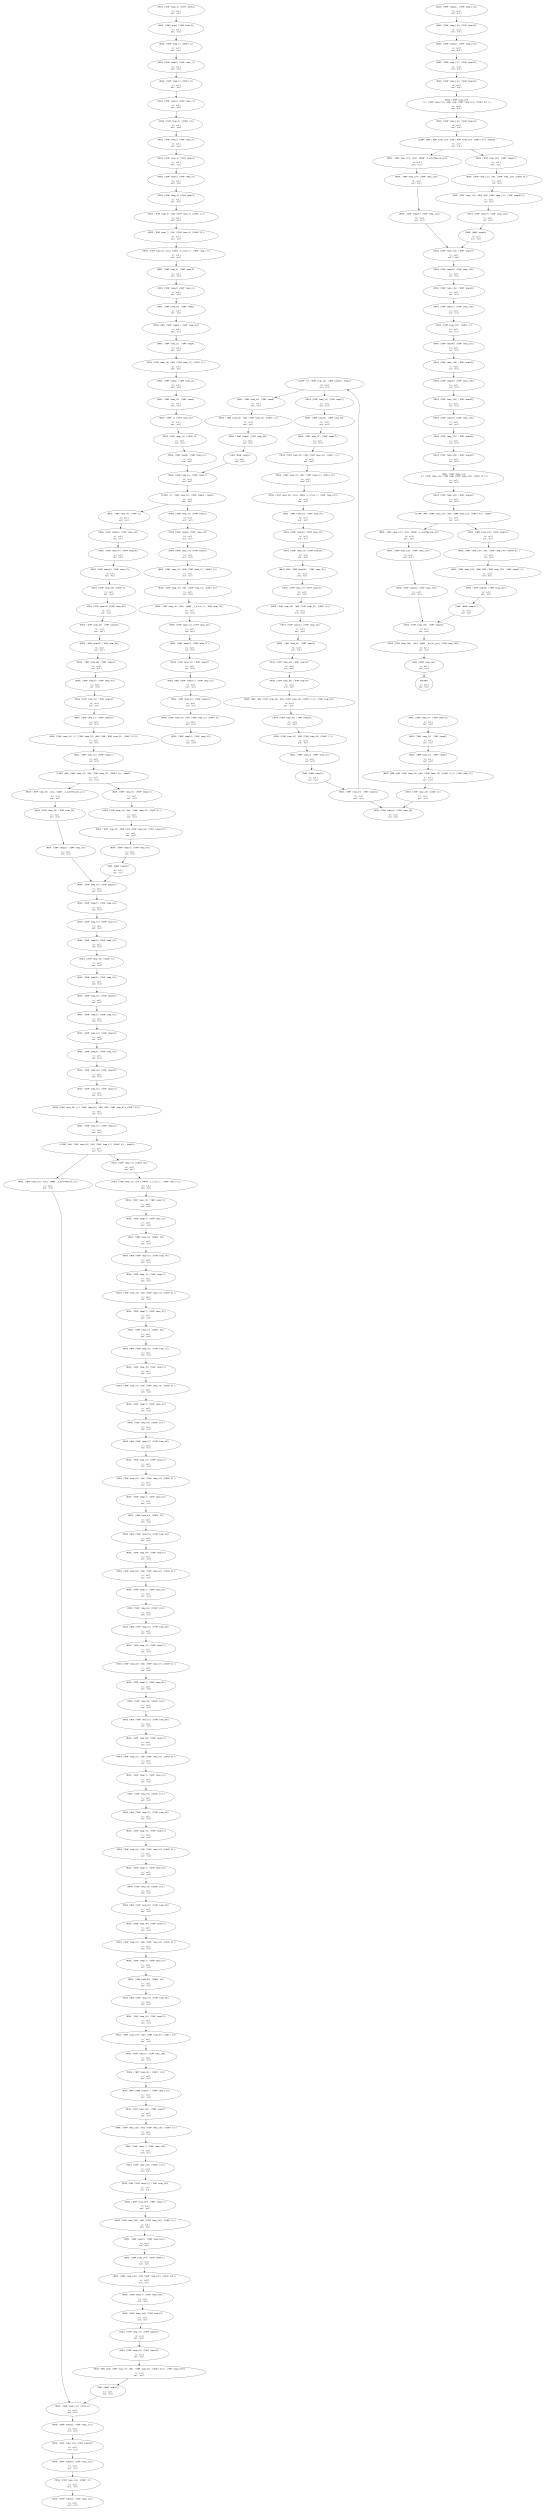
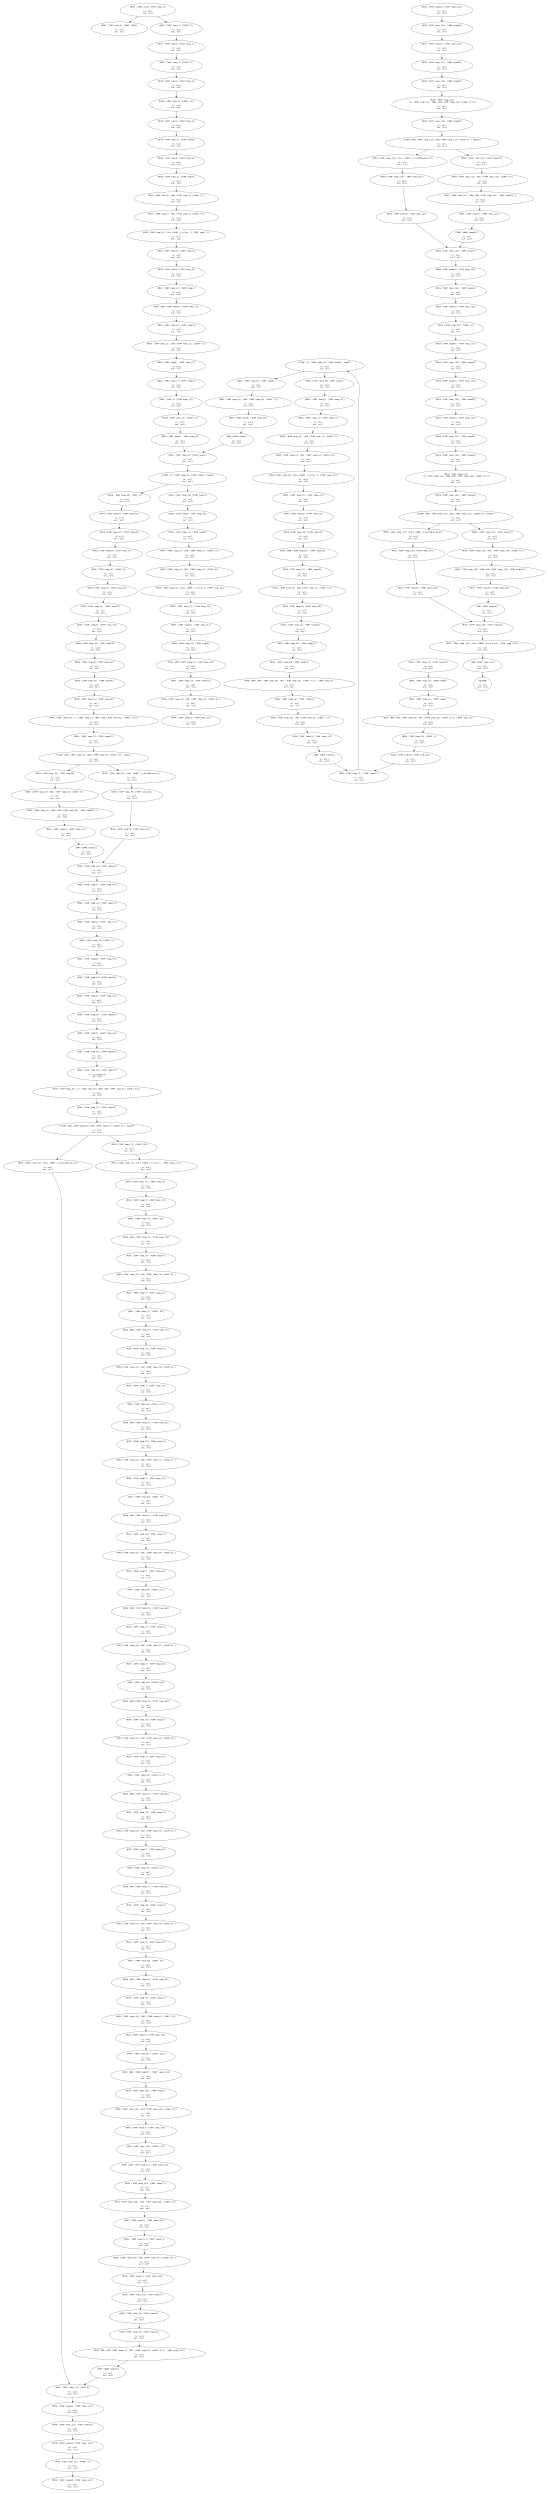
(176, 19) -> (134, 19)
(375, 804) -> (385, 767)
(97, 1092) -> (97, 1073)
